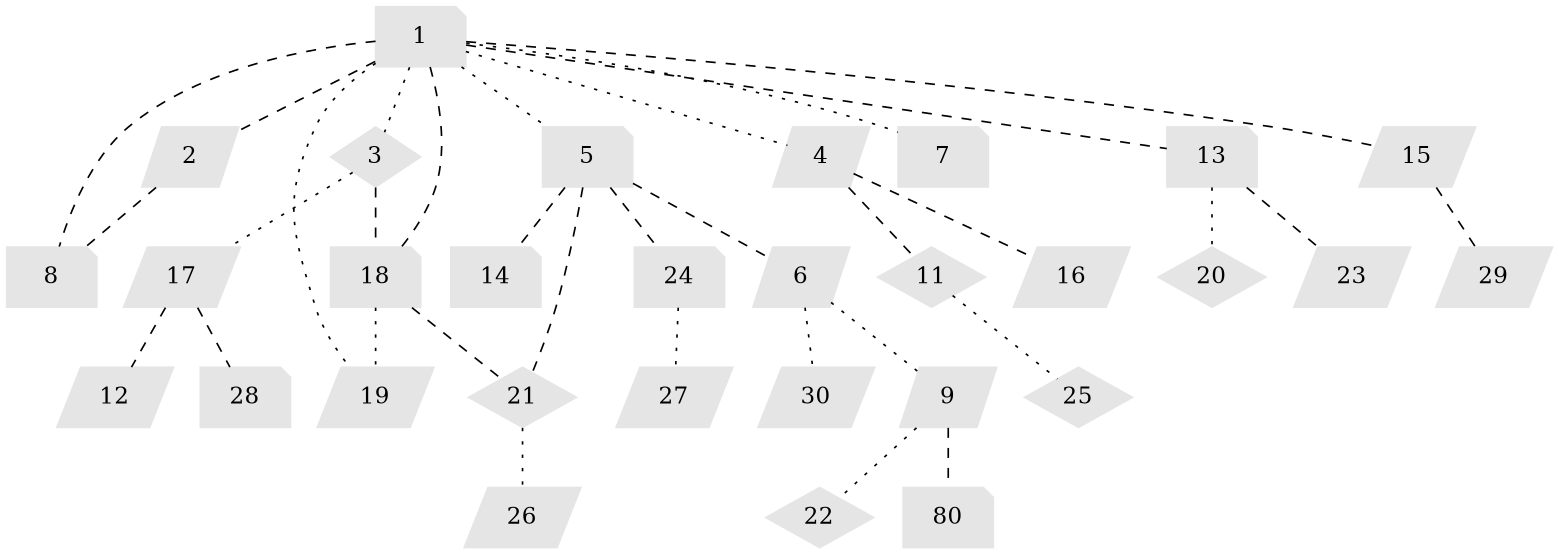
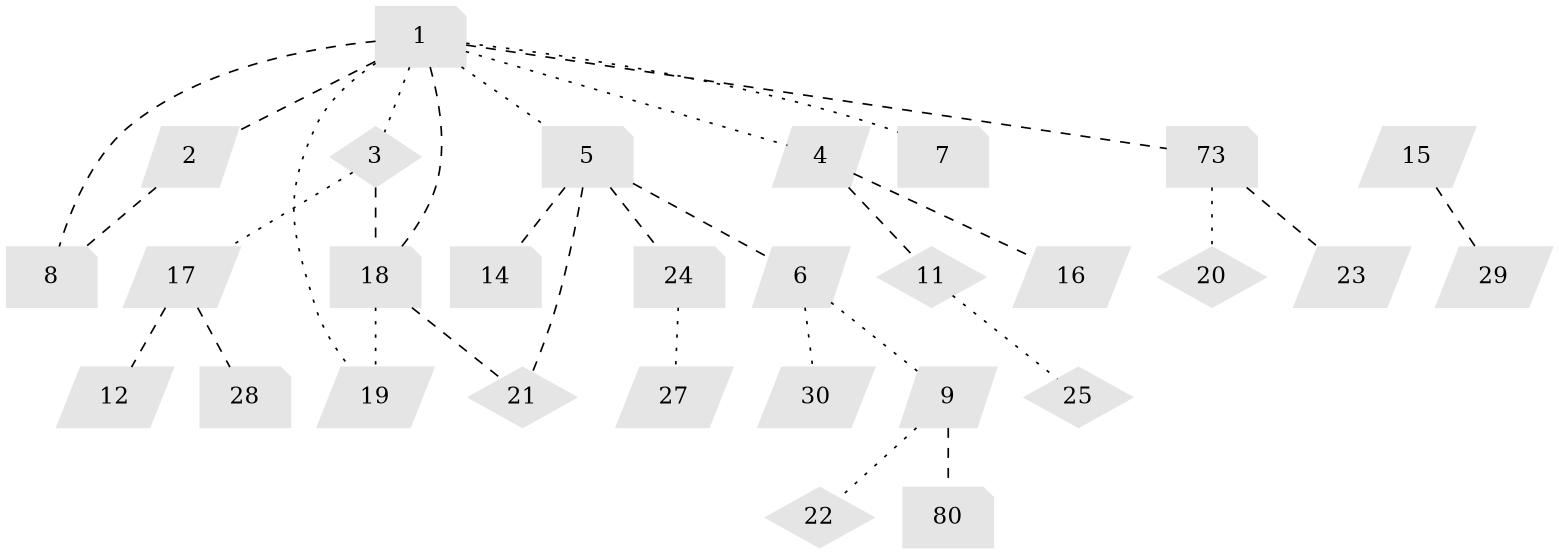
(923, 83) -> none
(1212, 157) -> (1212, 157)
(523, 518) -> none
